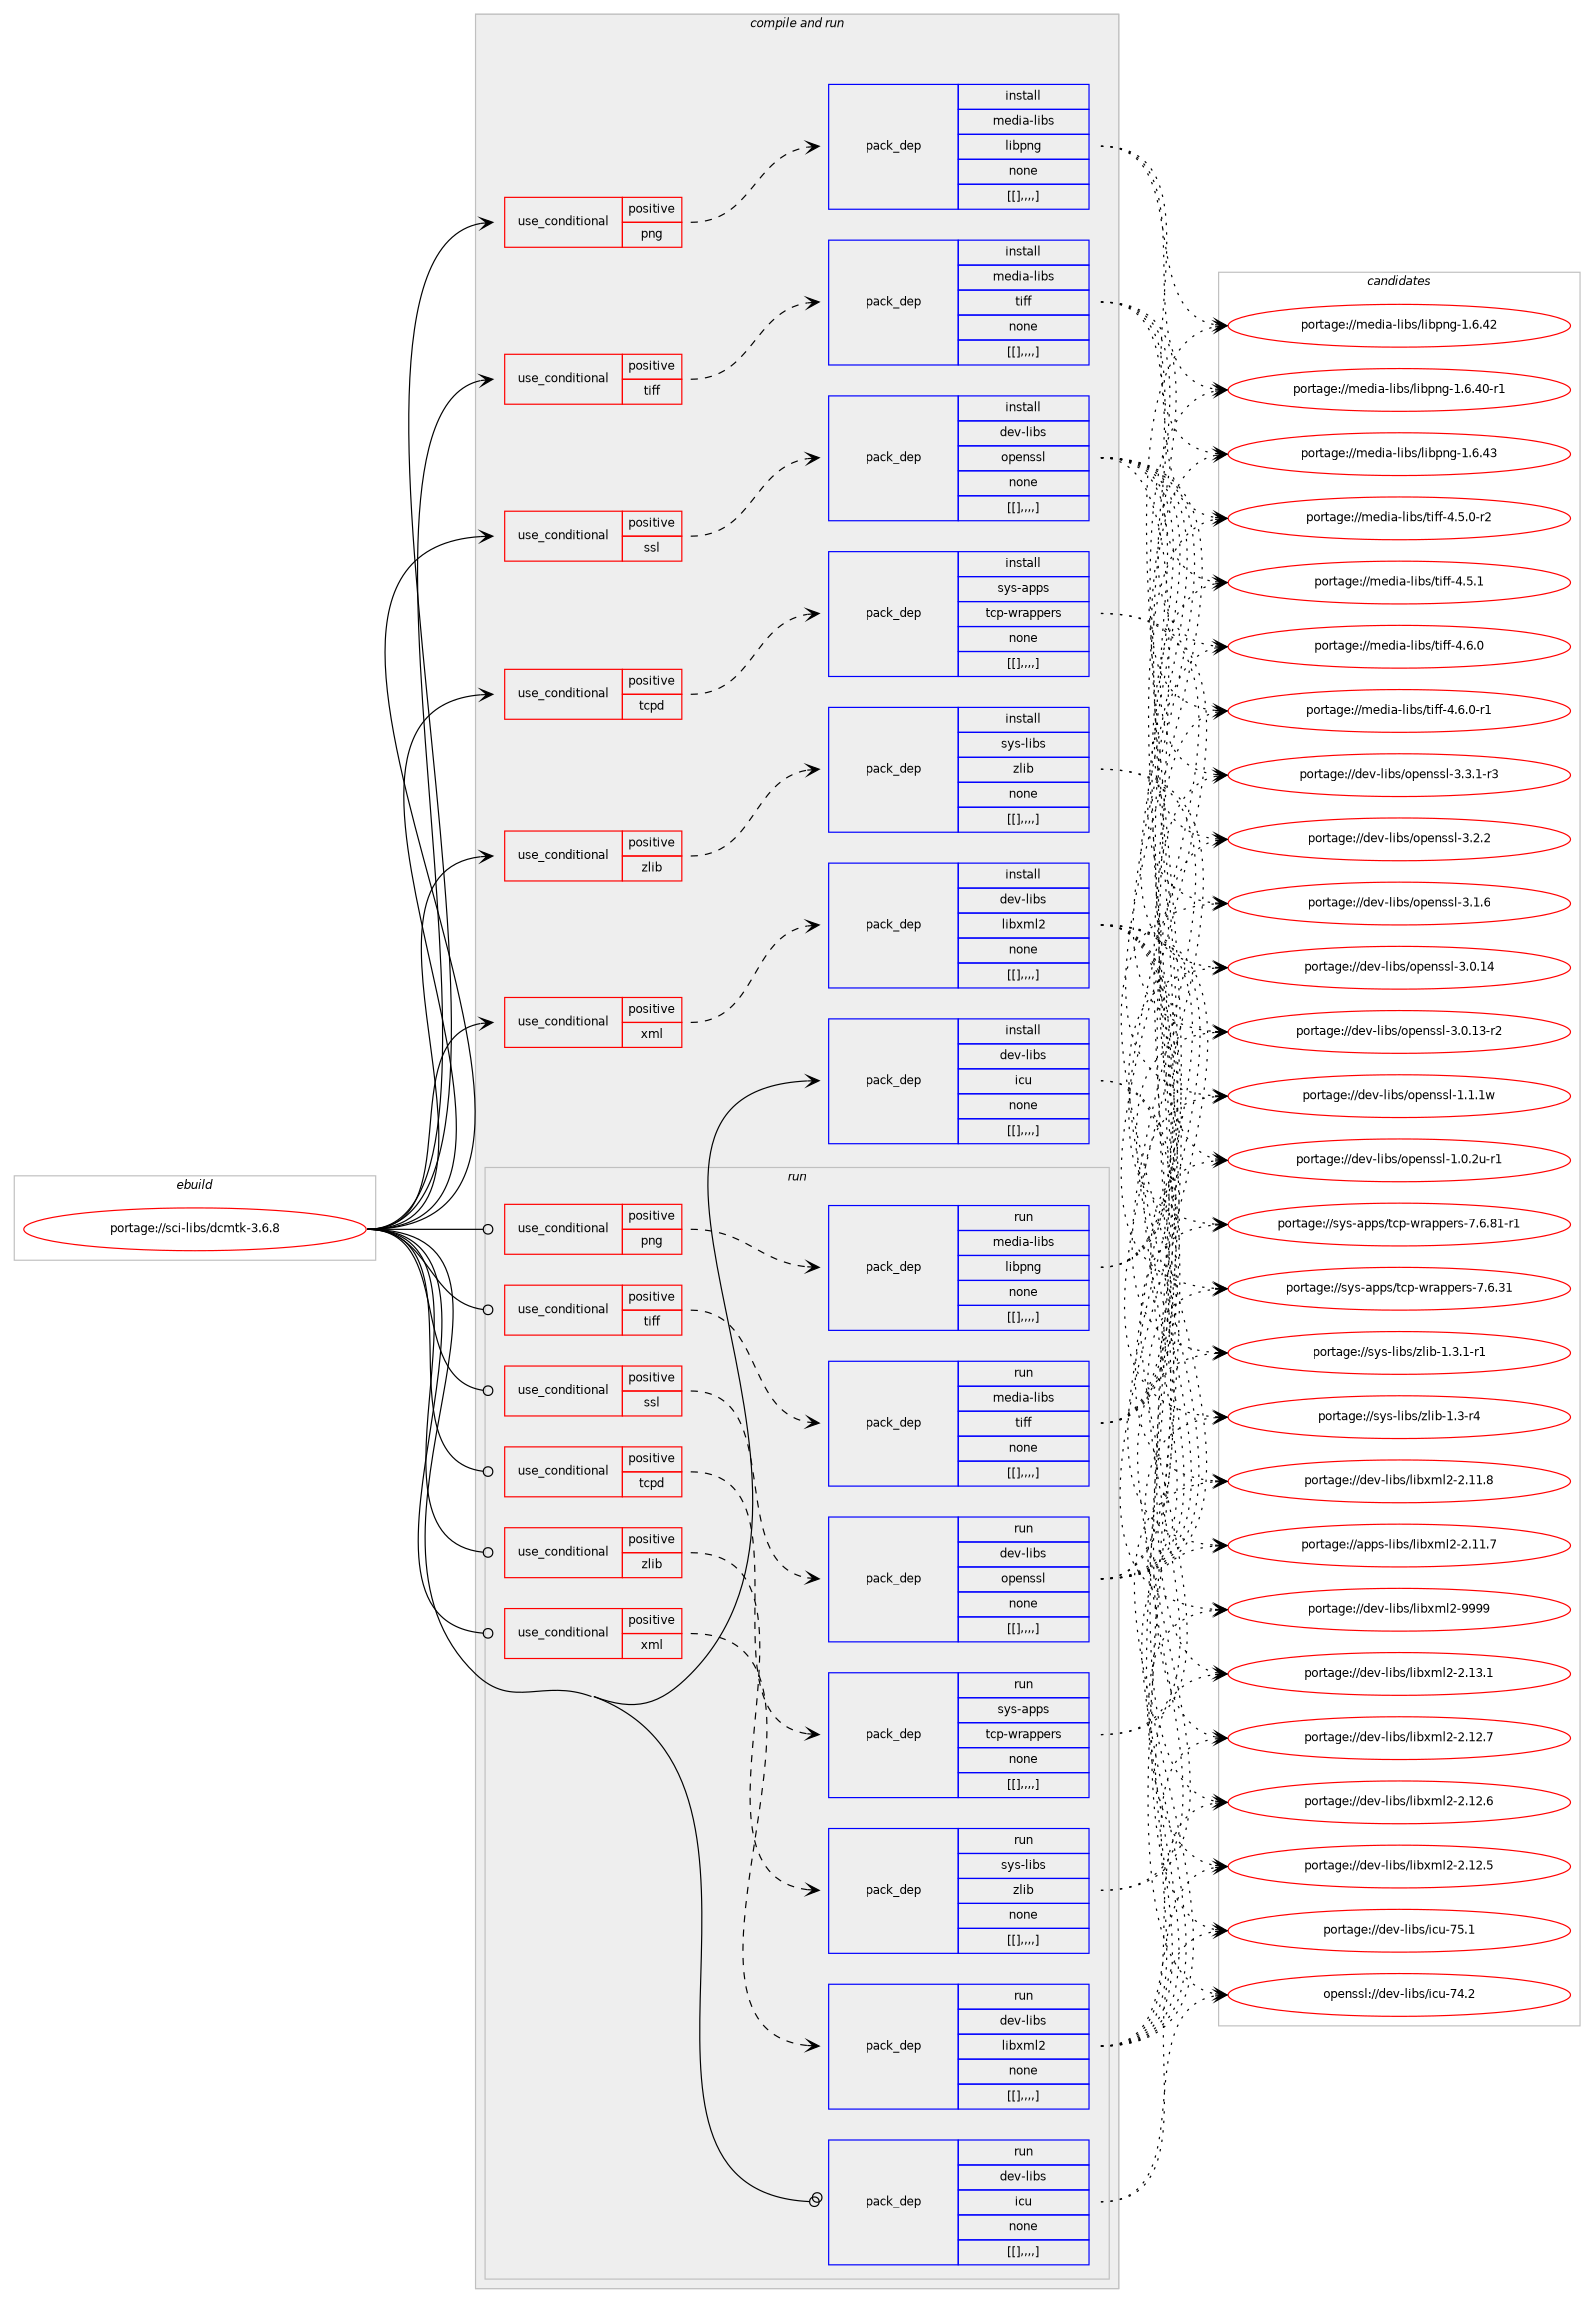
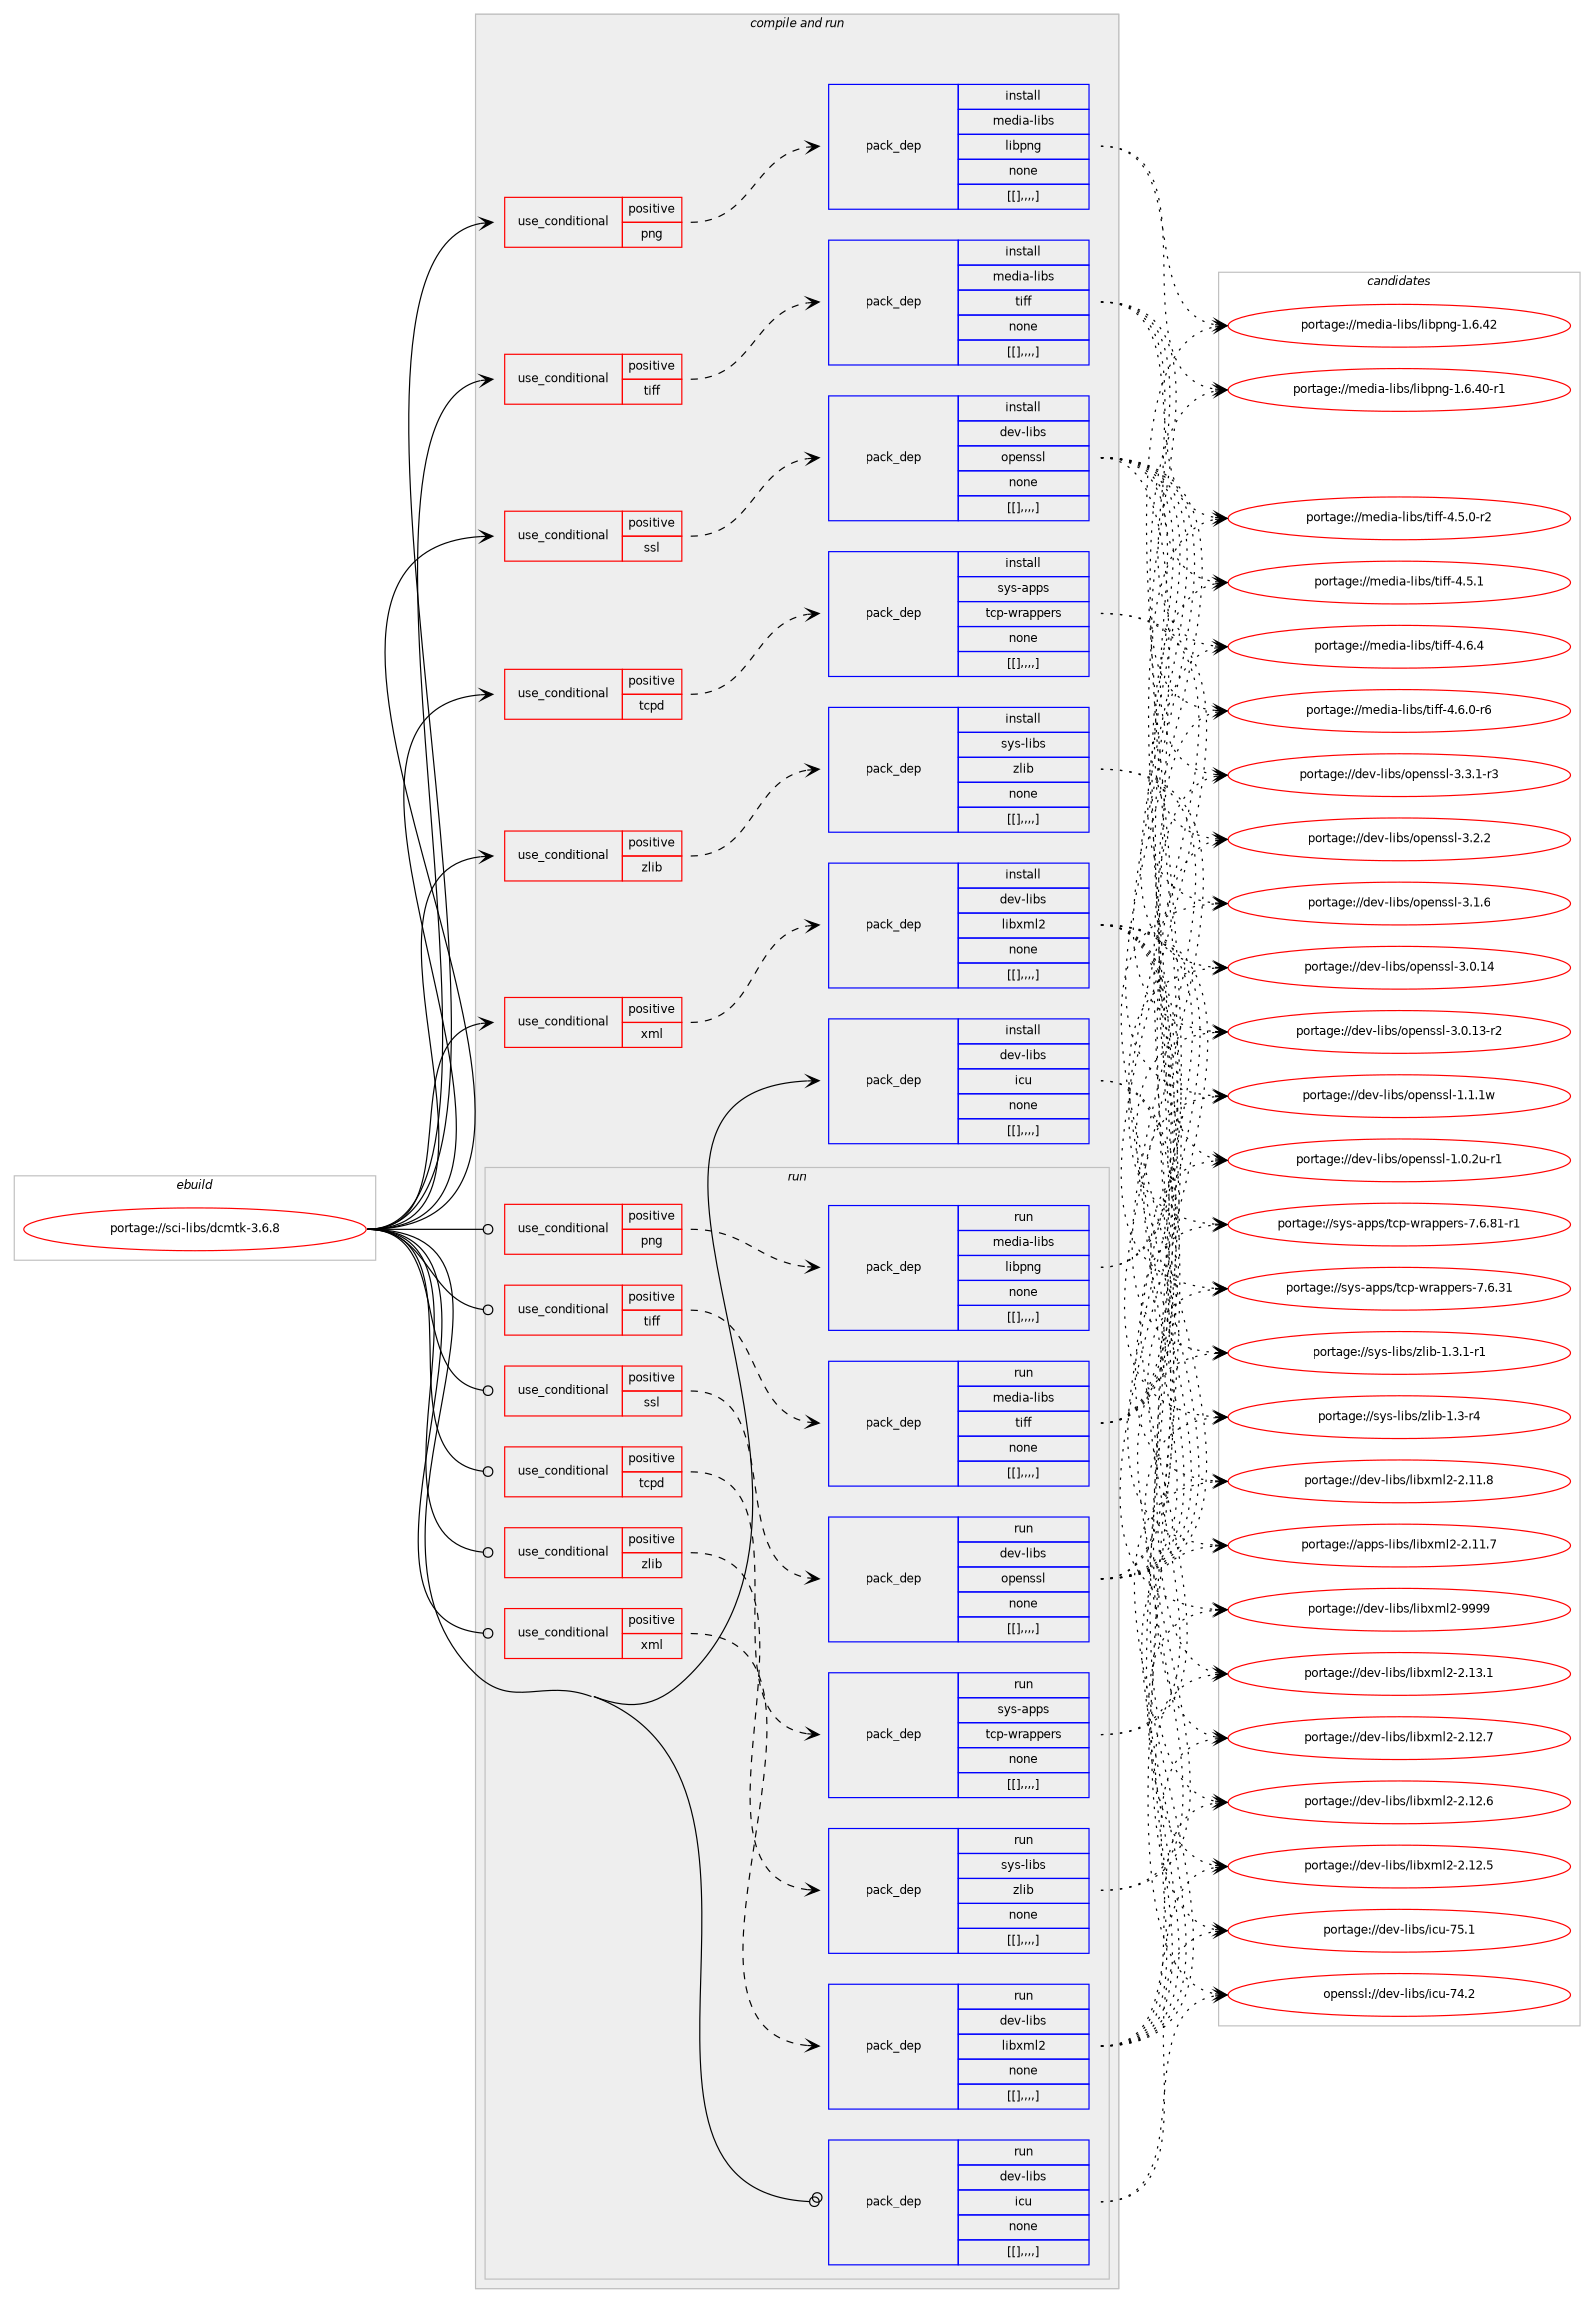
(1399, 454) -> none
(1399, 647) -> (1399, 647)
(1399, 711) -> (1399, 711)
